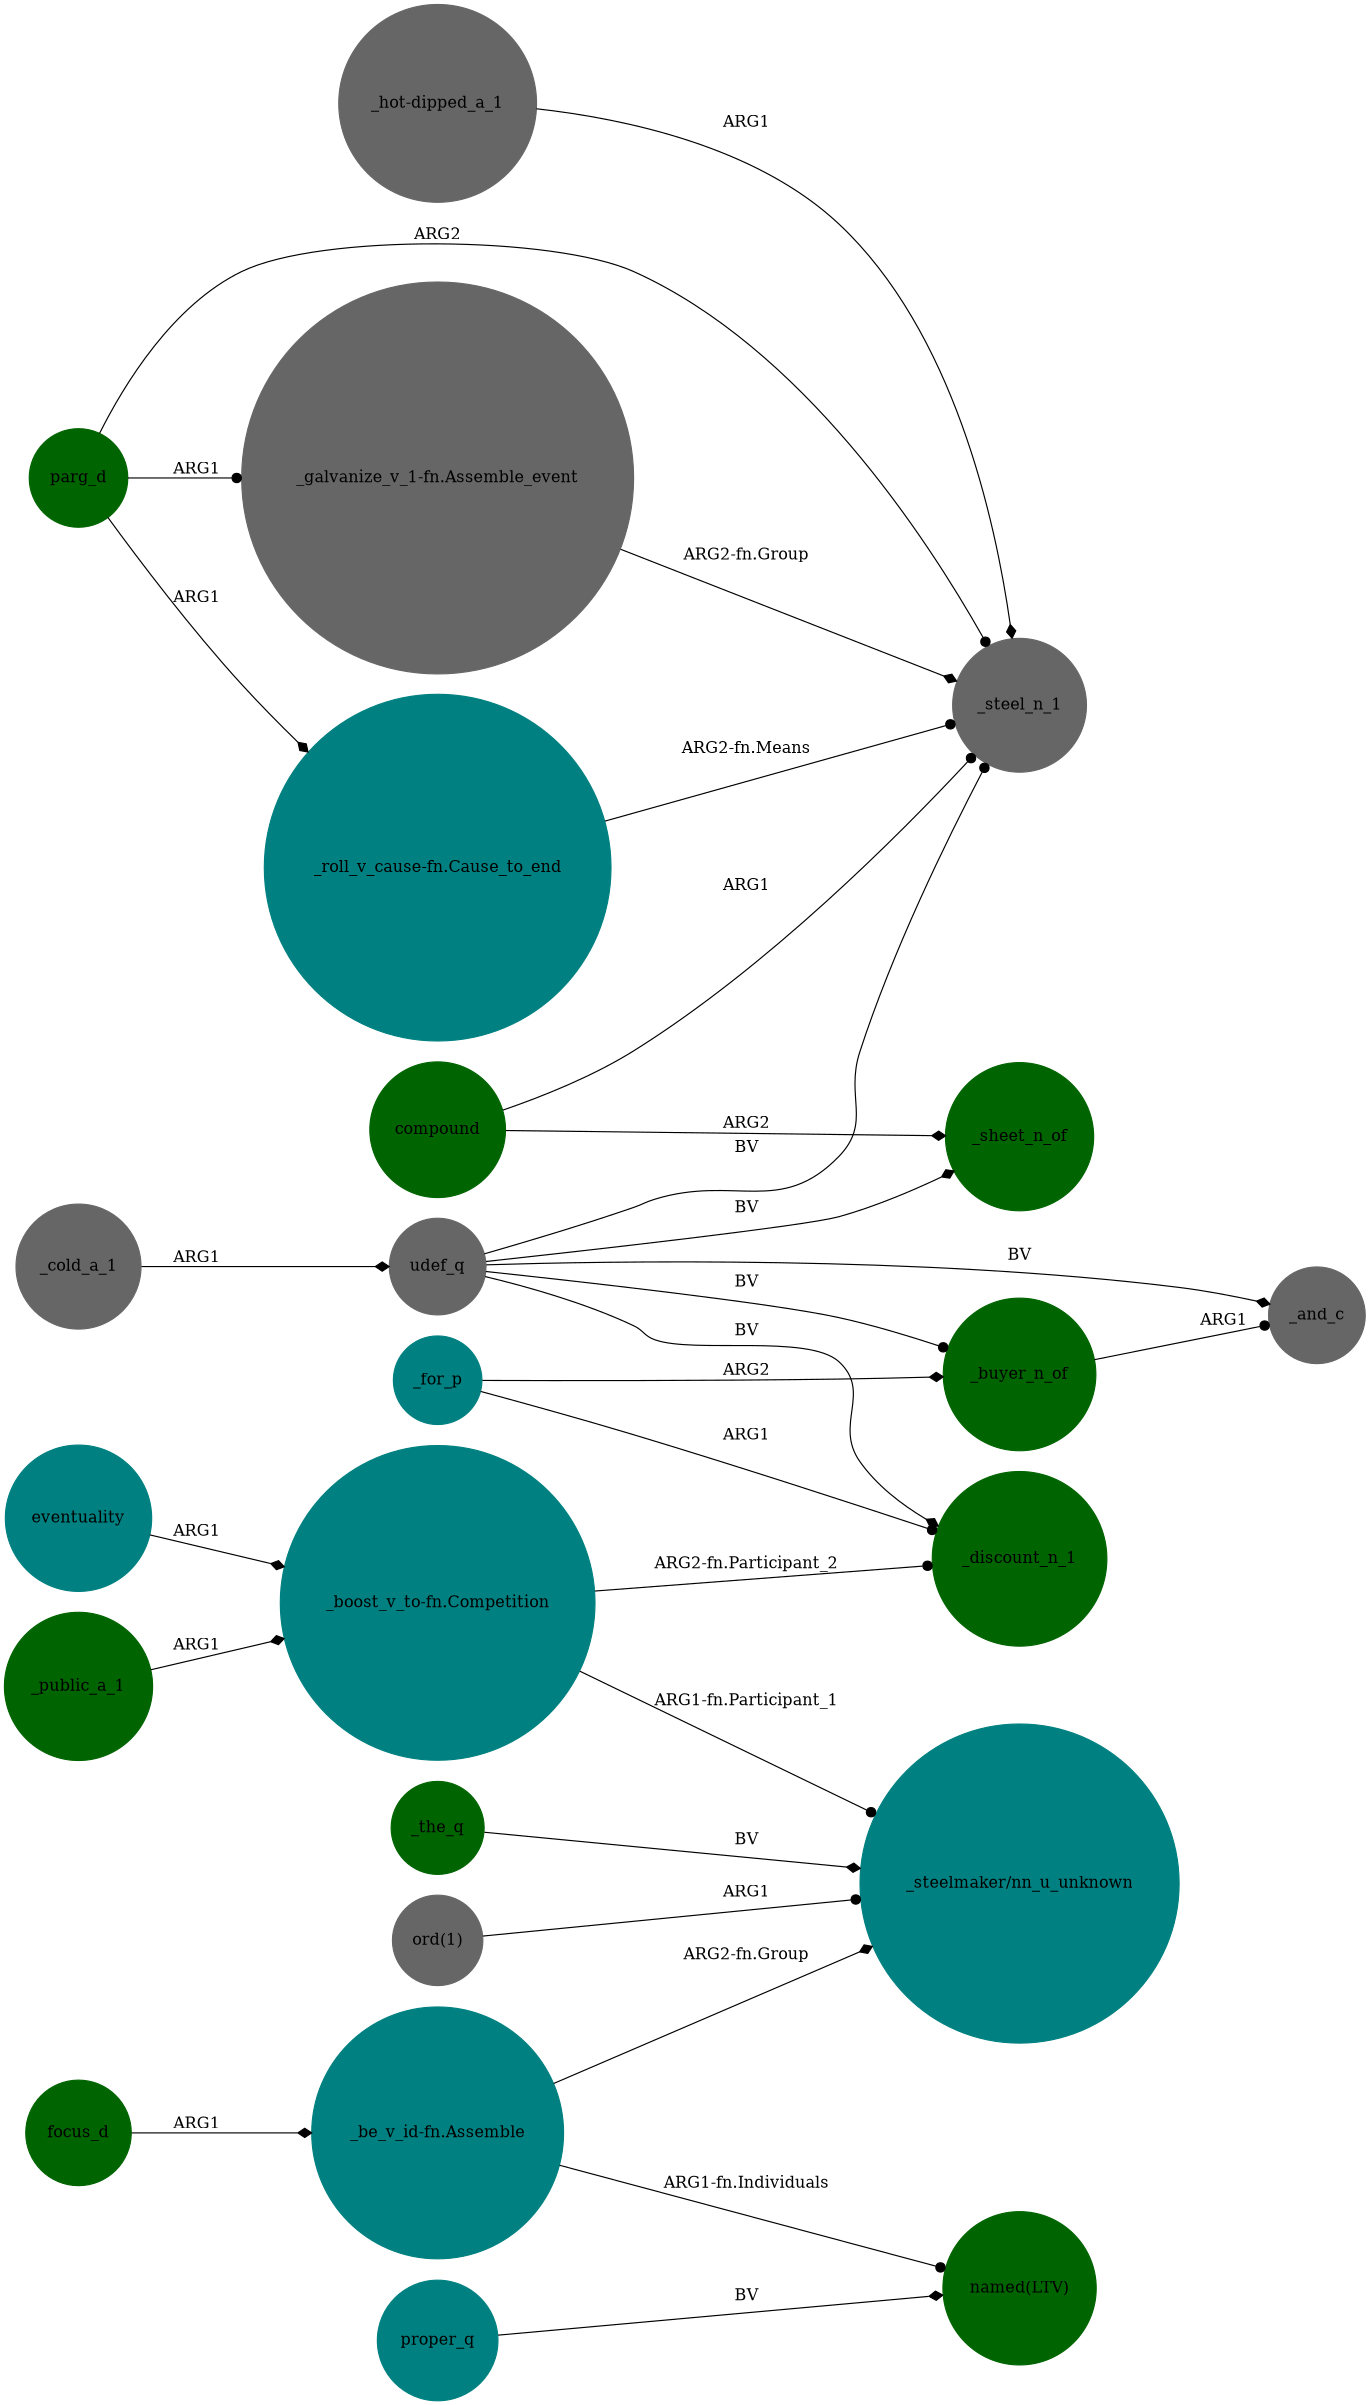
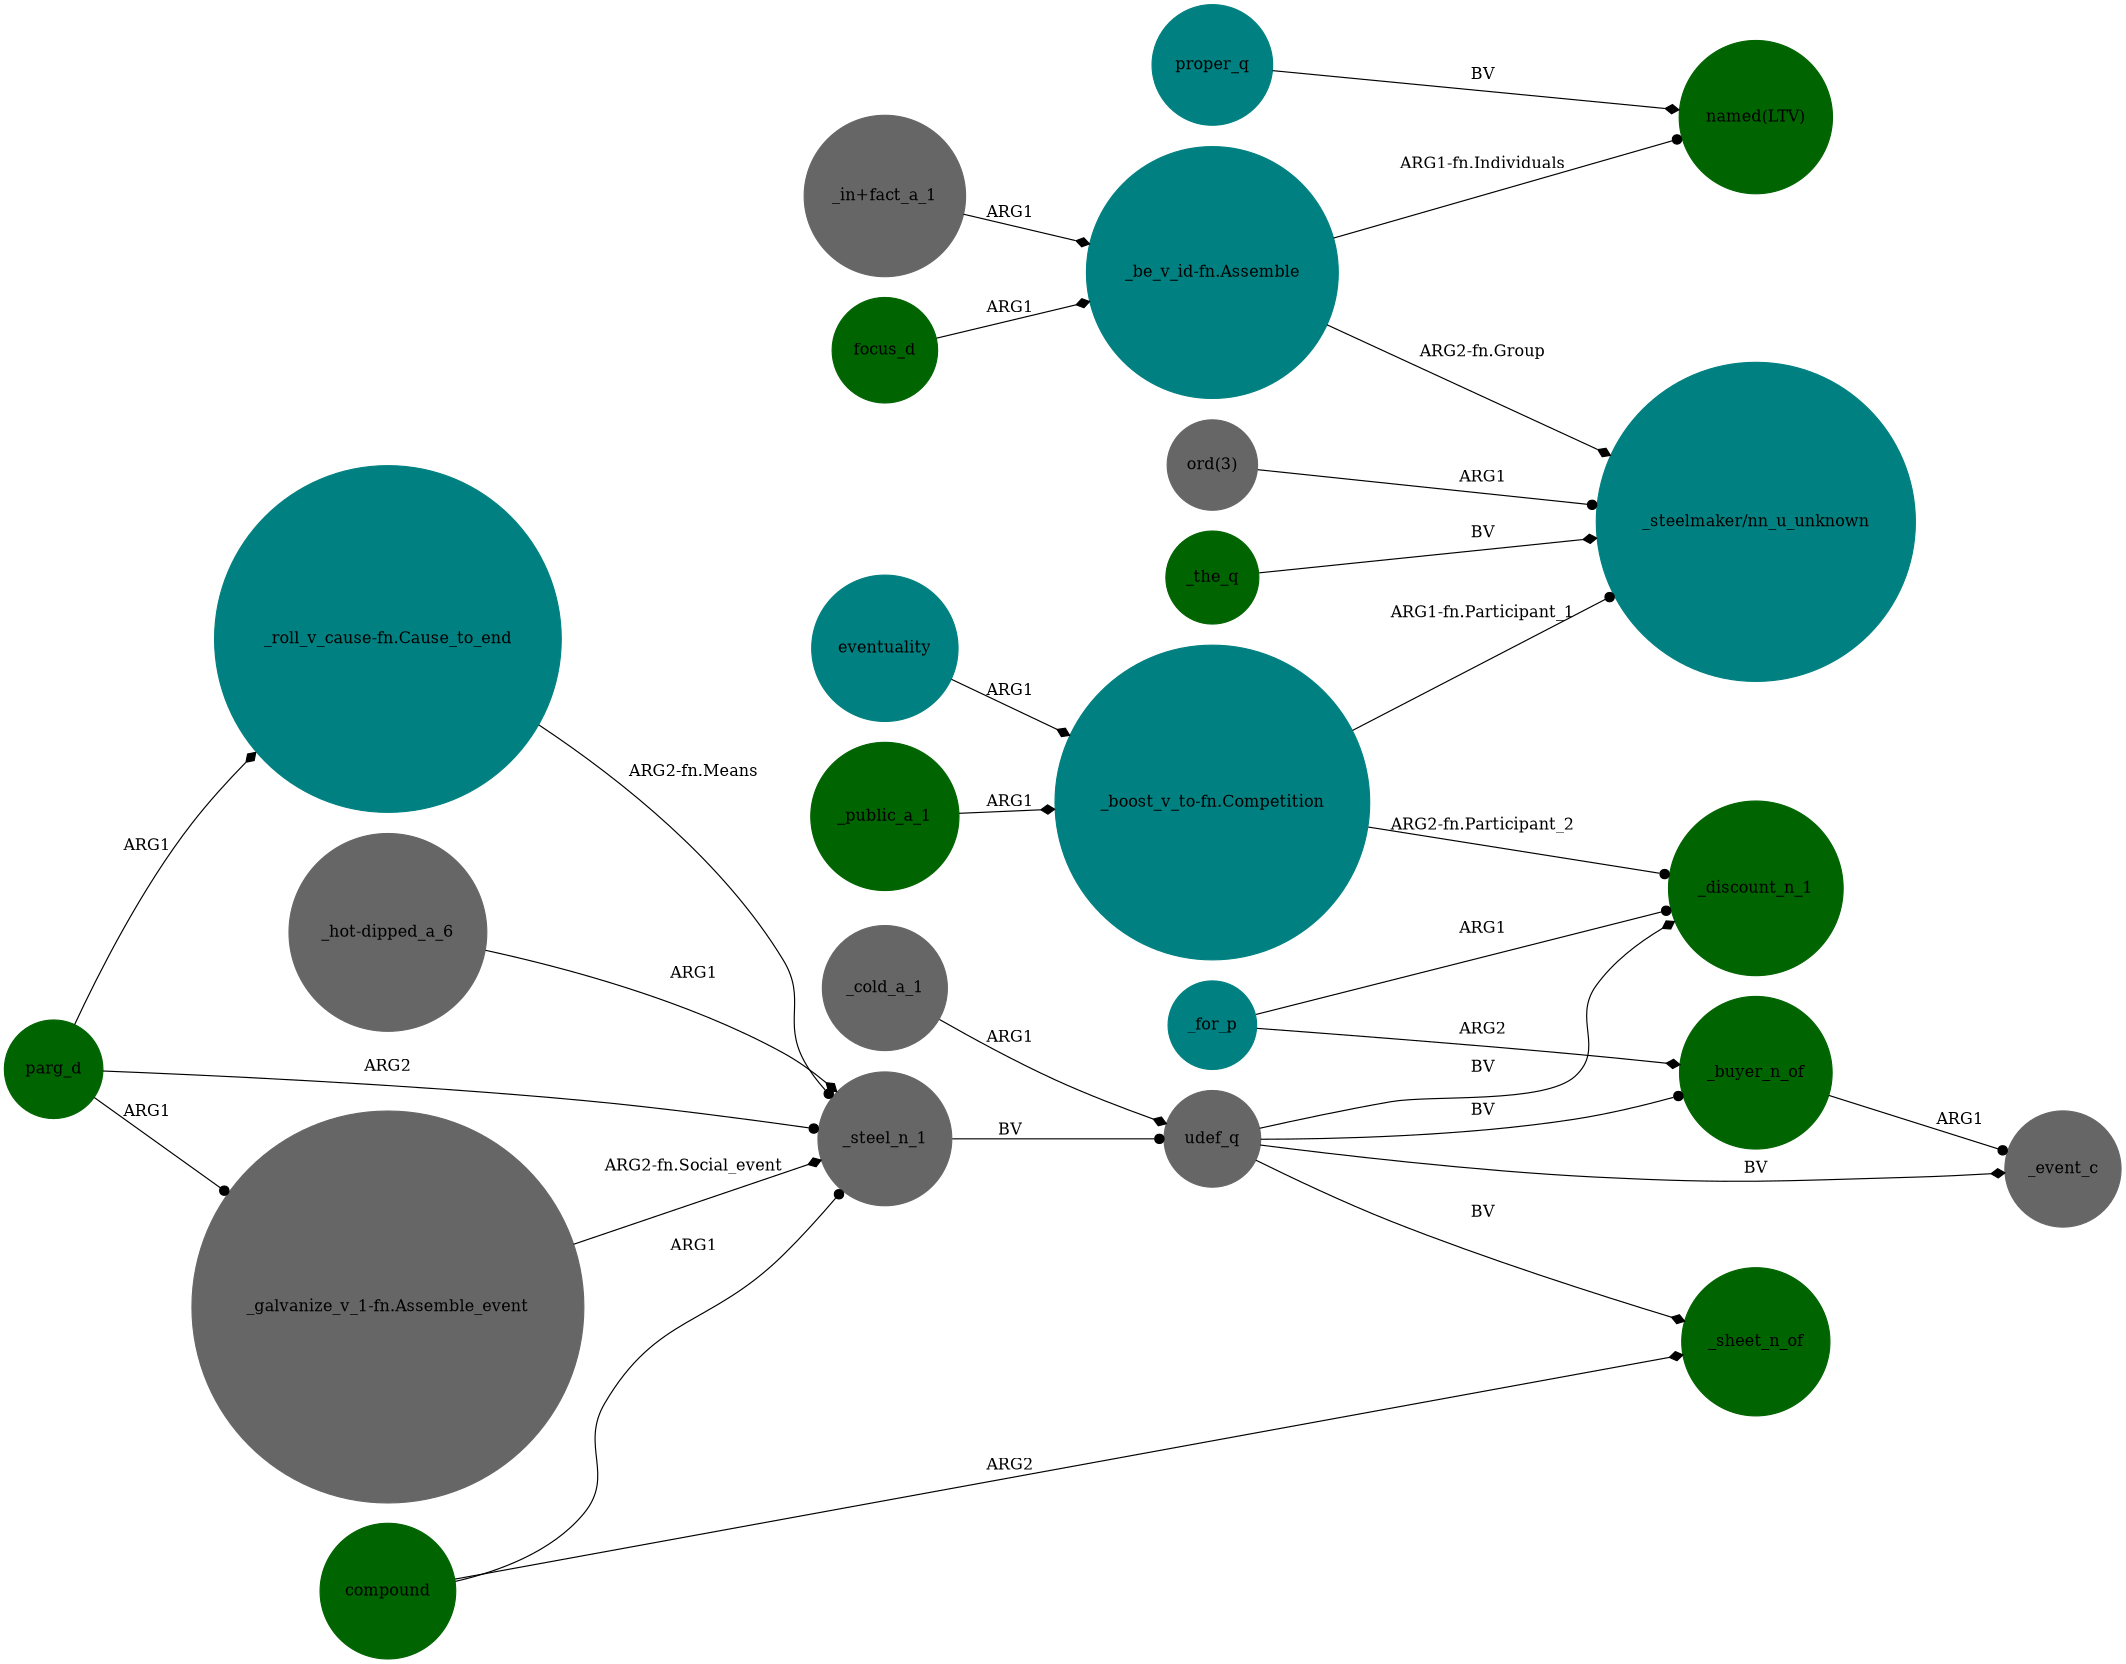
(438, 103) -> (388, 932)
none -> (885, 196)
(747, 555) -> (694, 1166)
(840, 1156) -> (1053, 1139)
(1317, 1315) -> (2063, 1169)
(438, 1940) -> (1212, 465)
